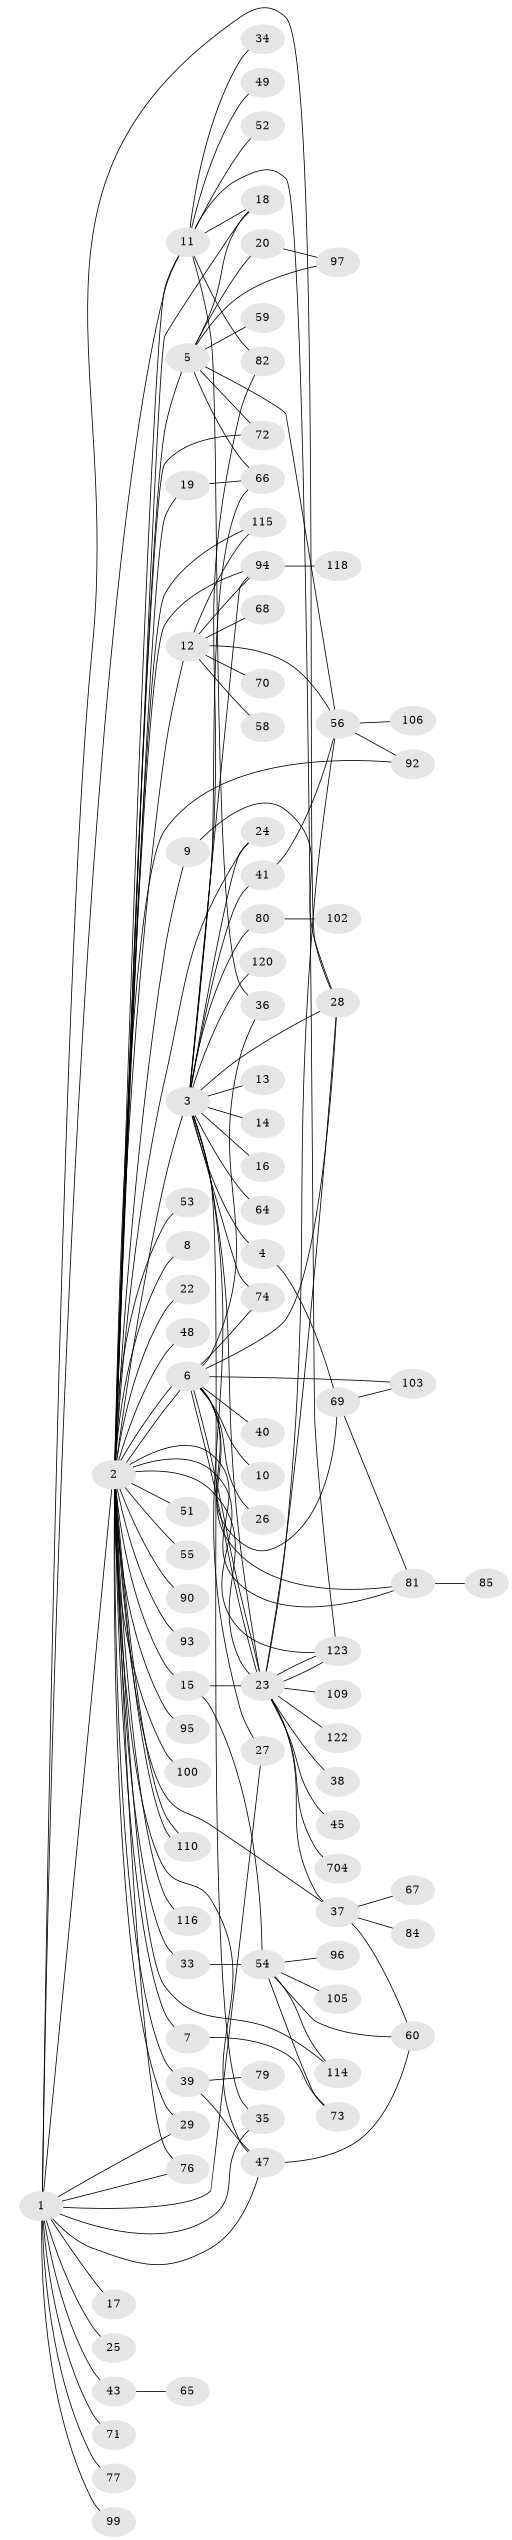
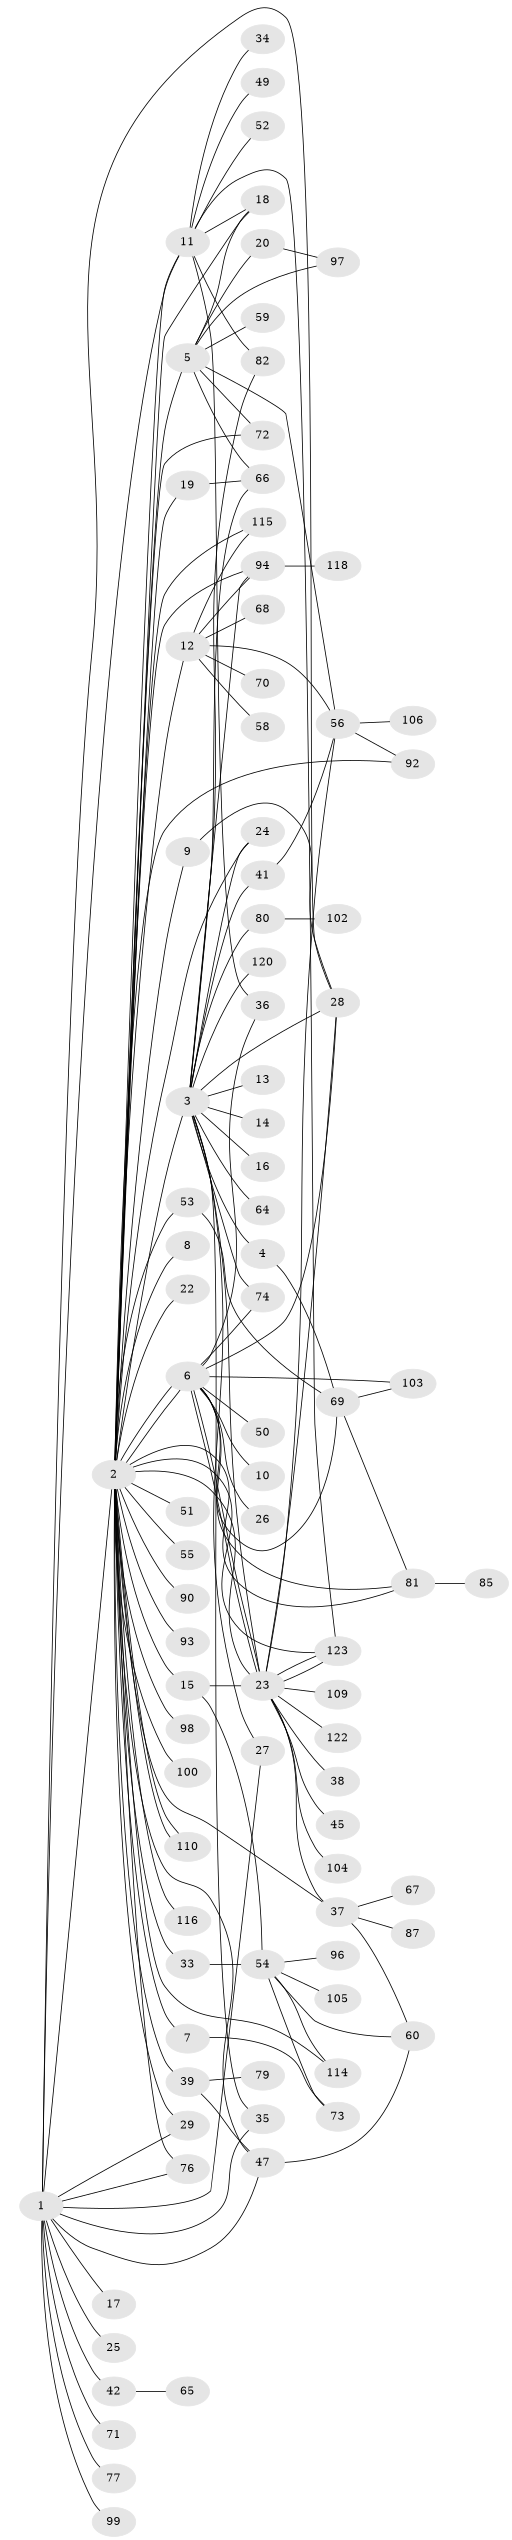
none -> (236, 1313)
(188, 1333) -> none
(263, 1433) -> (263, 1433)
(188, 1729) -> (188, 1729)
(338, 1869) -> (338, 1869)
(413, 1934) -> (413, 1934)
(114, 2391) -> (114, 2391)
